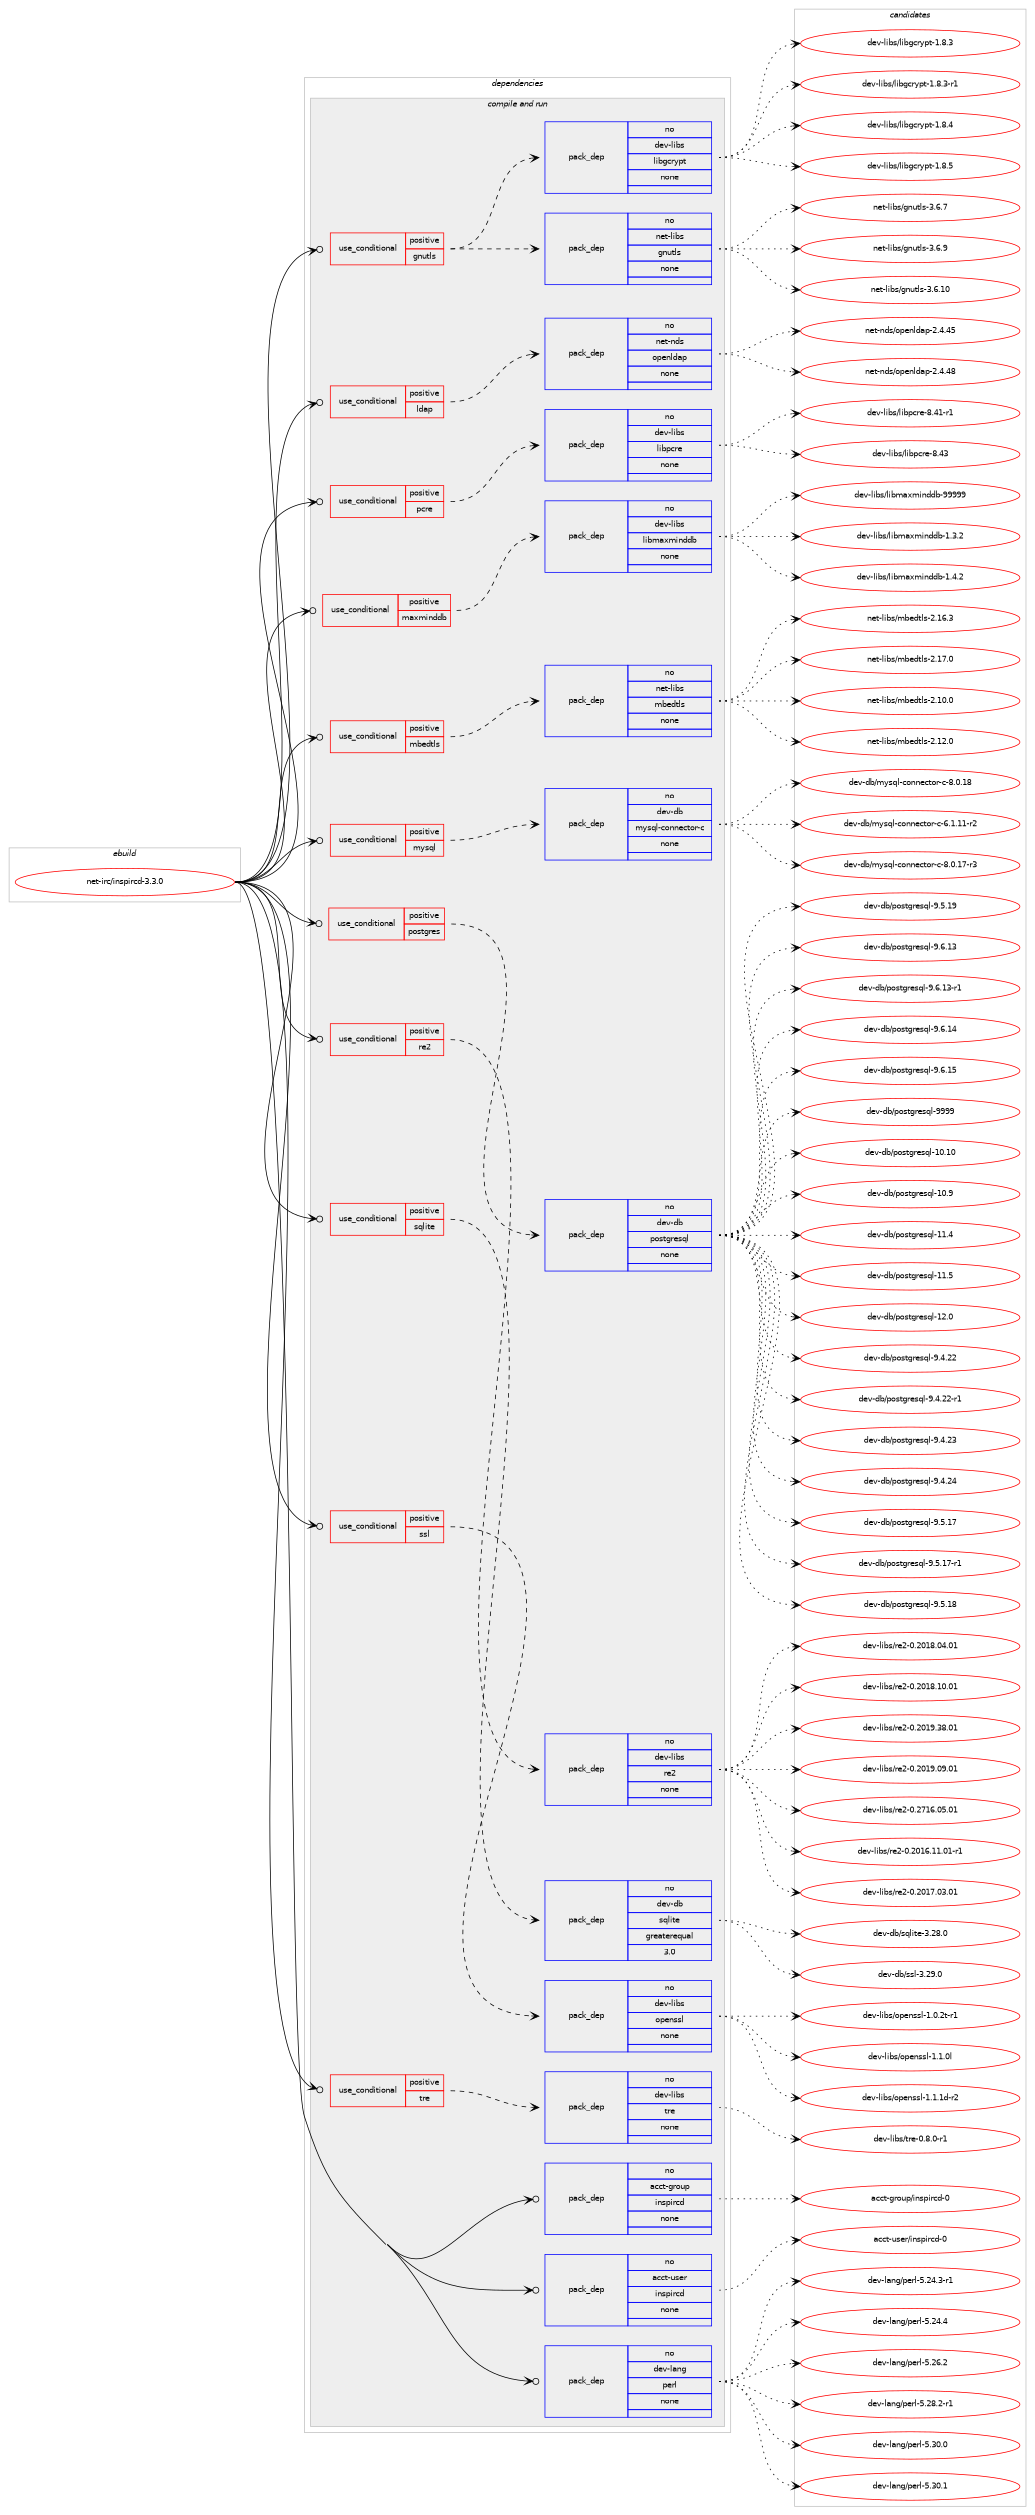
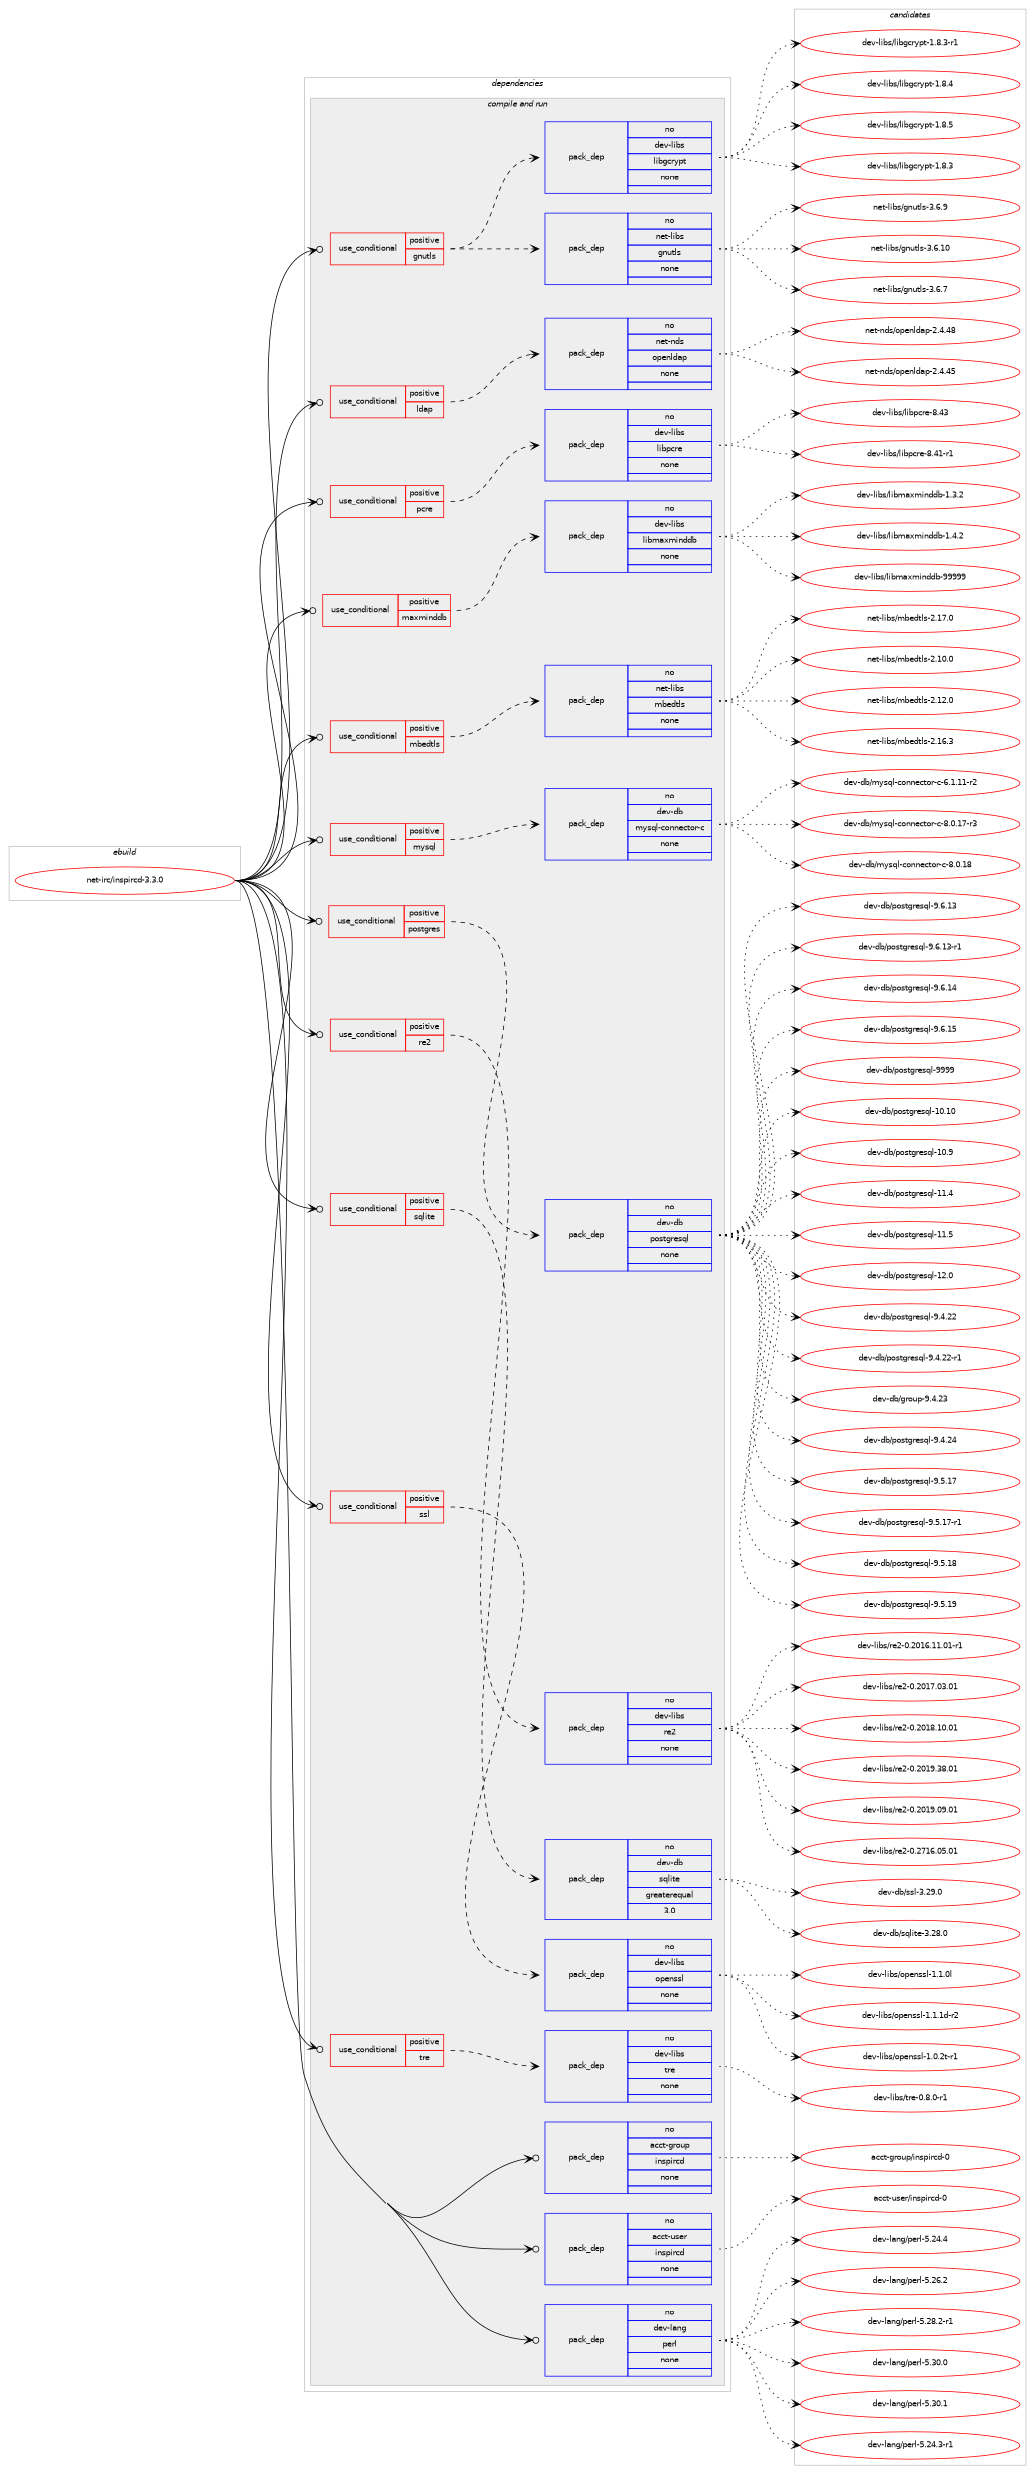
(910, 1441) -> (910, 1400)
(910, 1646) -> none
